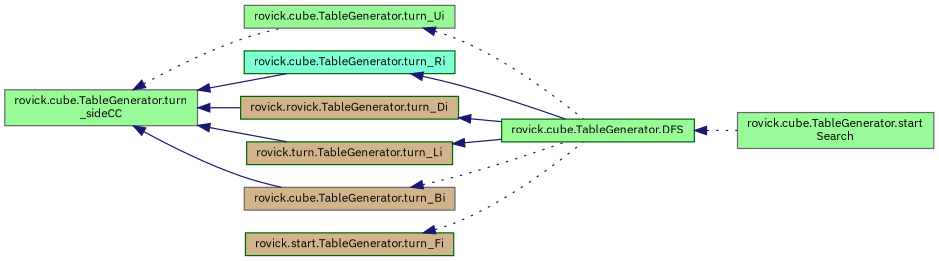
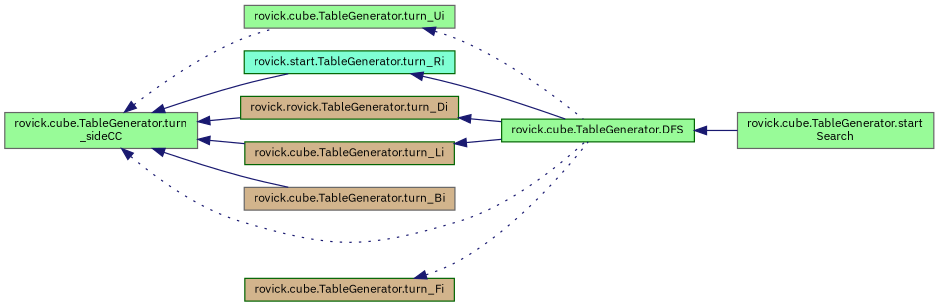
(350, 62) -> (350, 62)
(722, 130) -> (722, 130)
(350, 153) -> (350, 153)
(495, 165) -> (361, 242)
(350, 244) -> (350, 290)
